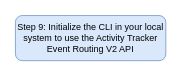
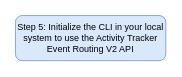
(90, 38) -> (90, 38)
